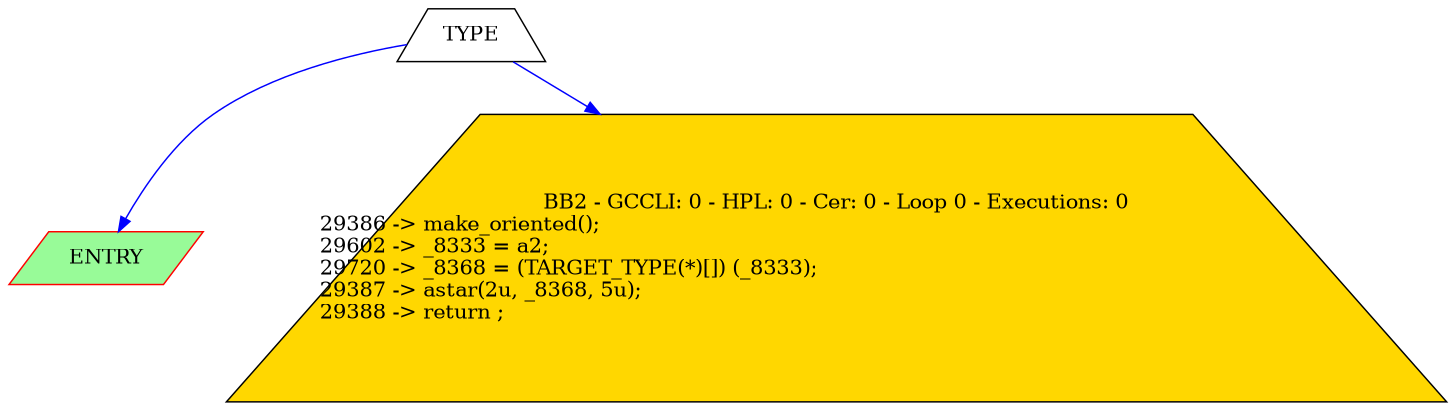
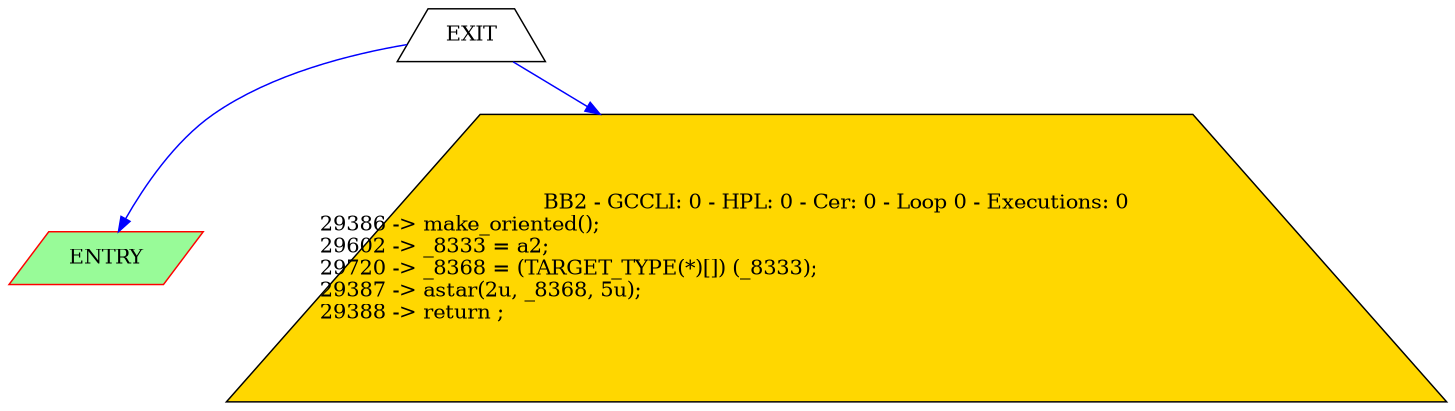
(471, 35) -> (471, 35)
